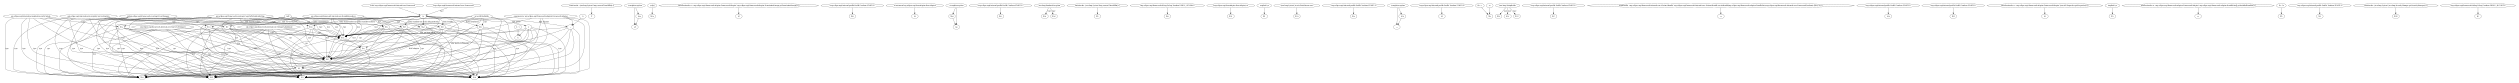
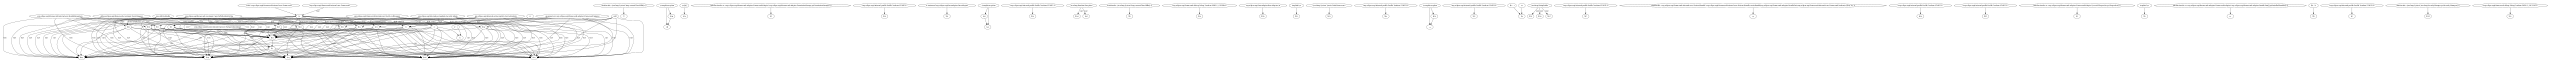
(414, 49) -> (23, 38)
(314, 64) -> (431, 43)
